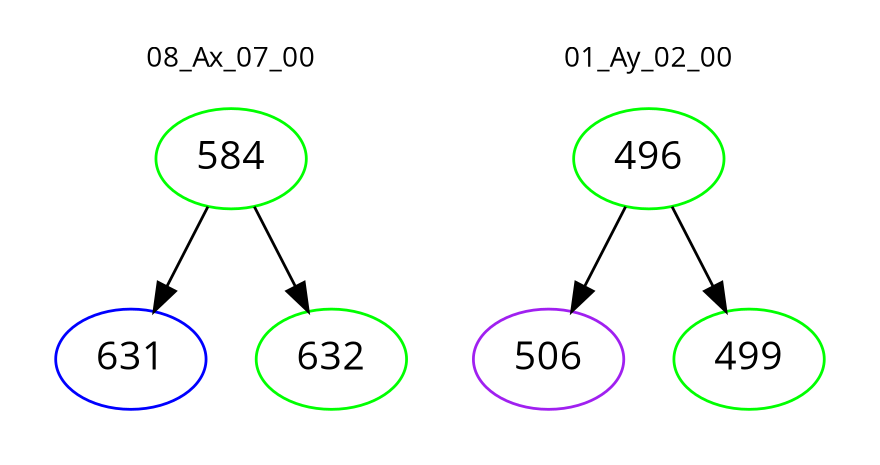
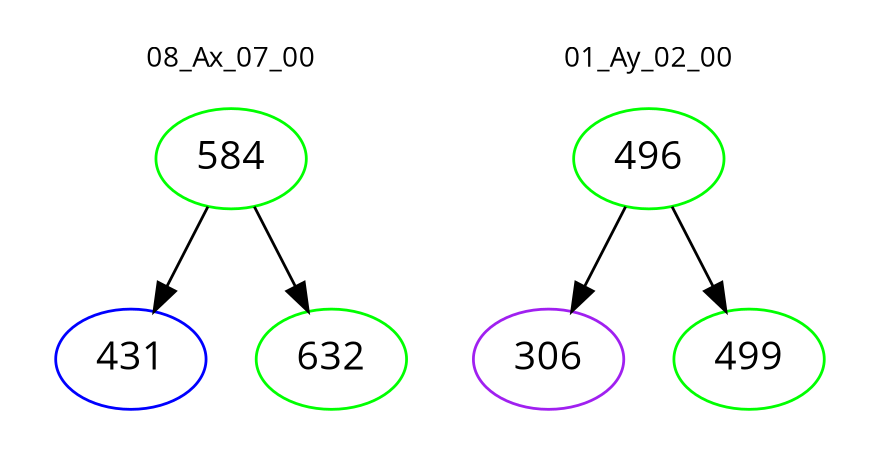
(131, 359) -> (131, 359)
(549, 359) -> (549, 359)
